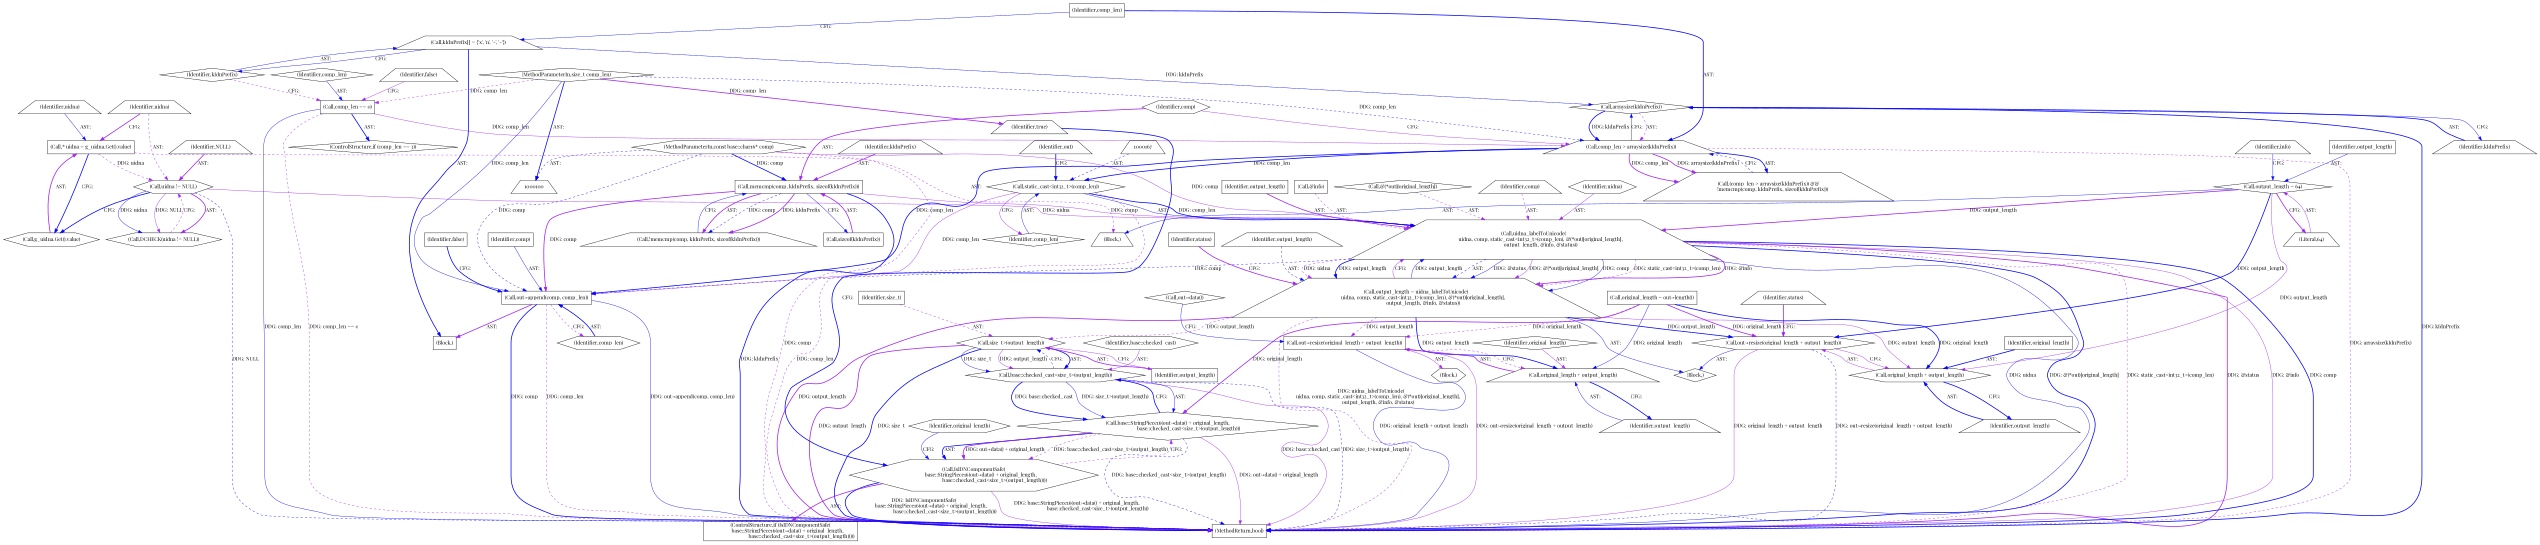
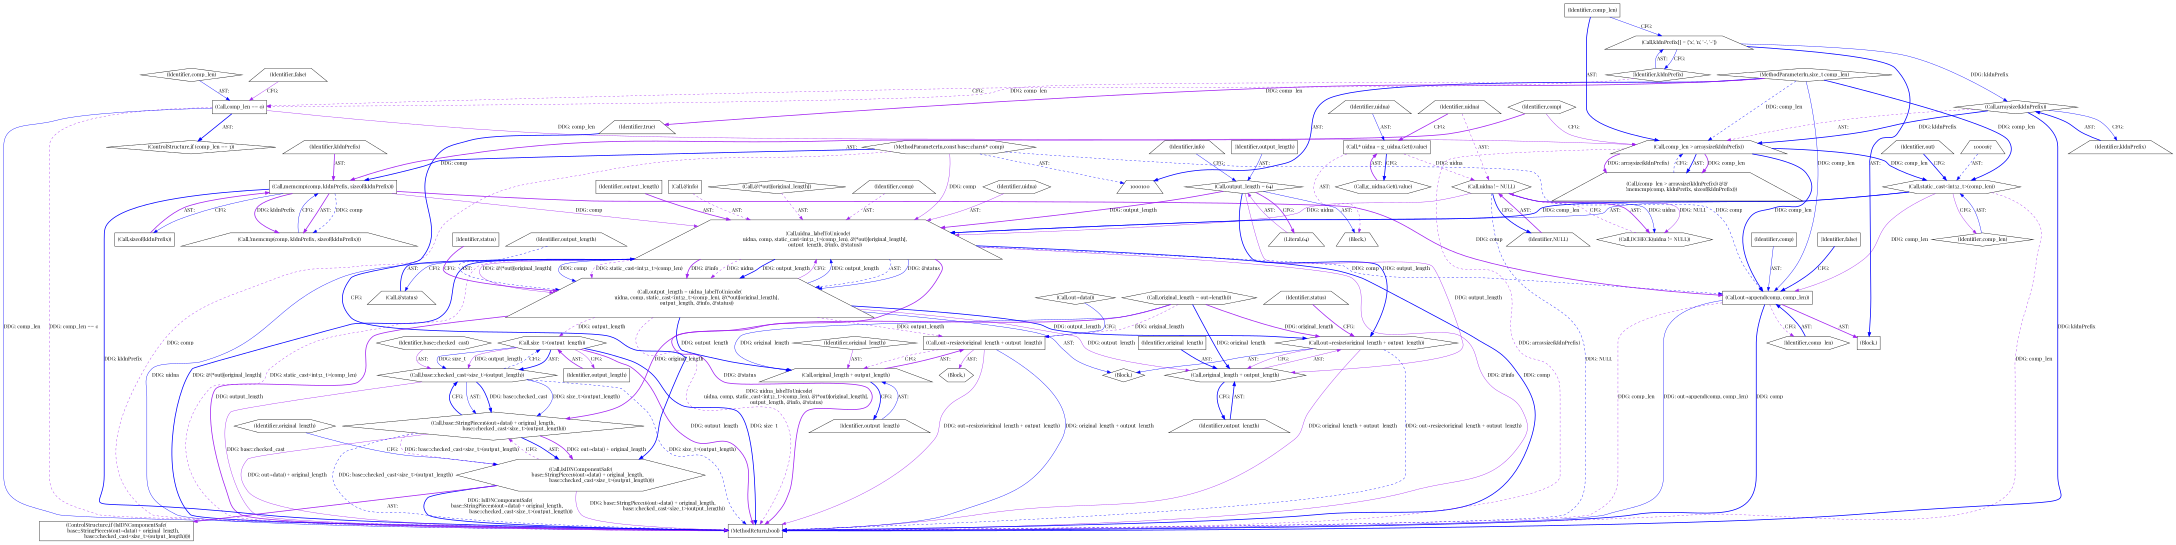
none -> (1946, 114)
(1631, 129) -> none
(105, 207) -> (1502, 214)
none -> (402, 298)
(882, 298) -> none
(1652, 298) -> (1189, 298)
